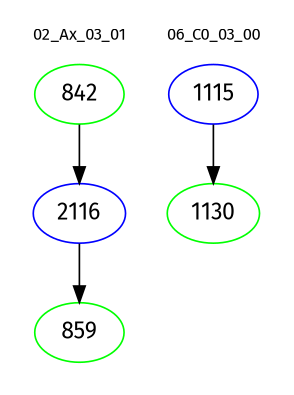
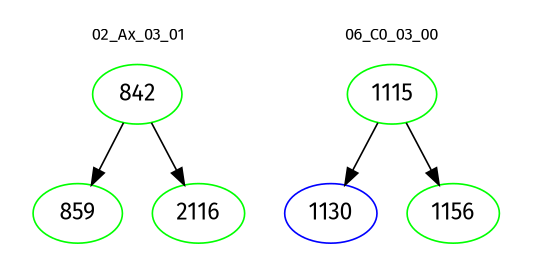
(213, 94) -> (392, 94)
(79, 213) -> (198, 213)
(213, 213) -> (331, 213)
none -> (453, 213)
(79, 265) -> (111, 146)
